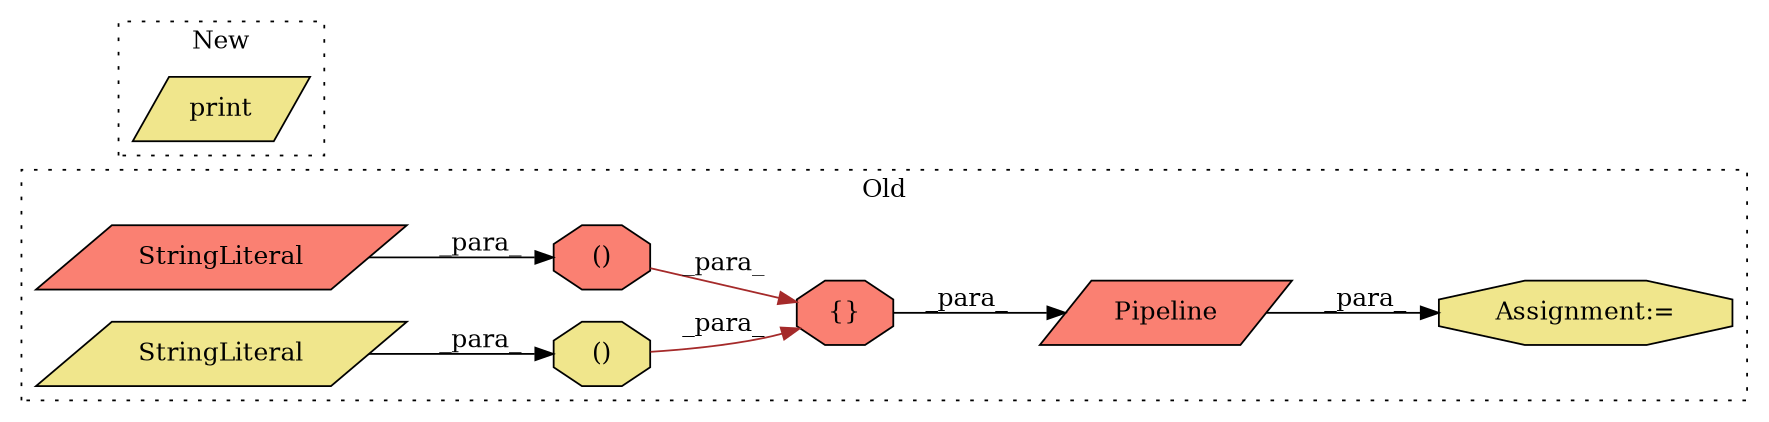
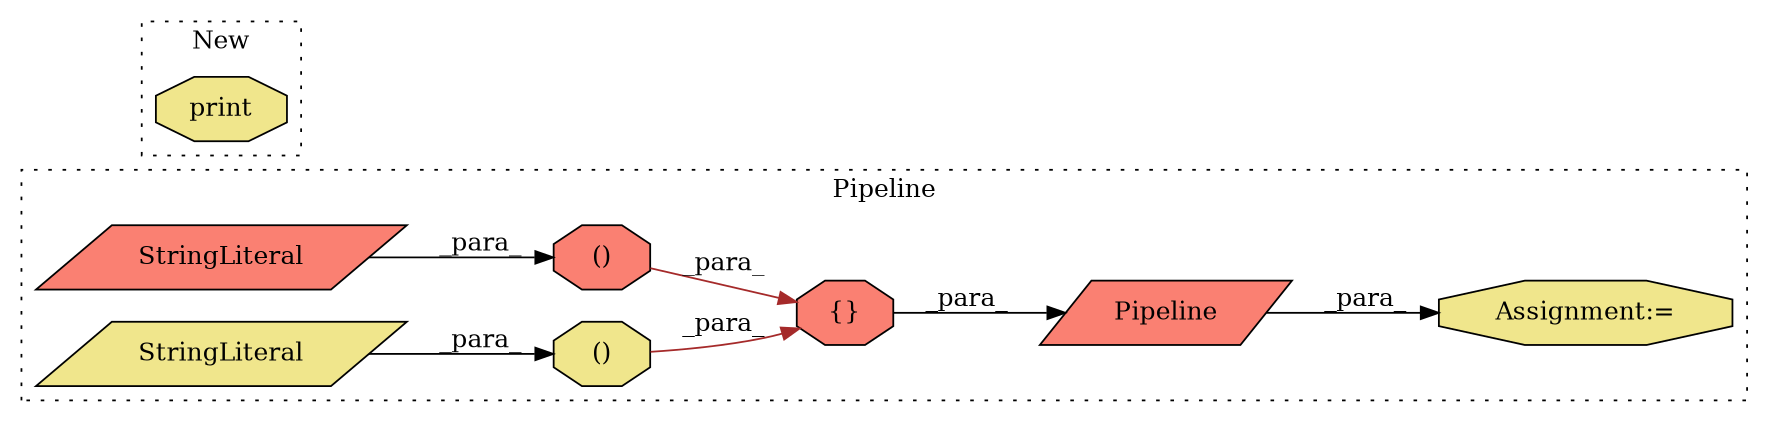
(221, 109) -> (221, 109)
(884, 190) -> (884, 190)
